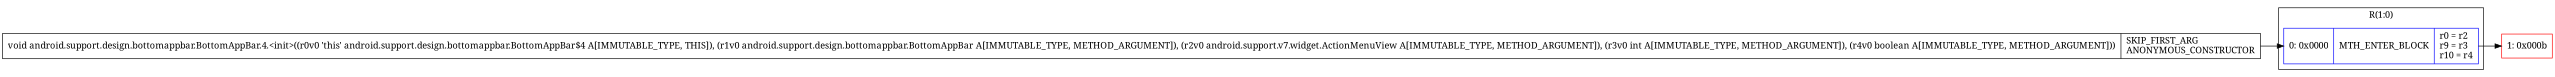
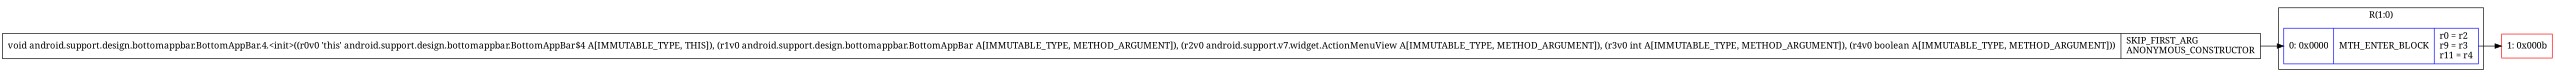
(2456, 55) -> (2456, 55)
